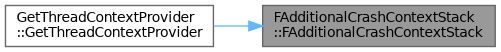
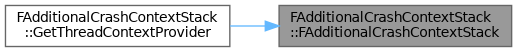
(109, 26) -> (118, 26)
